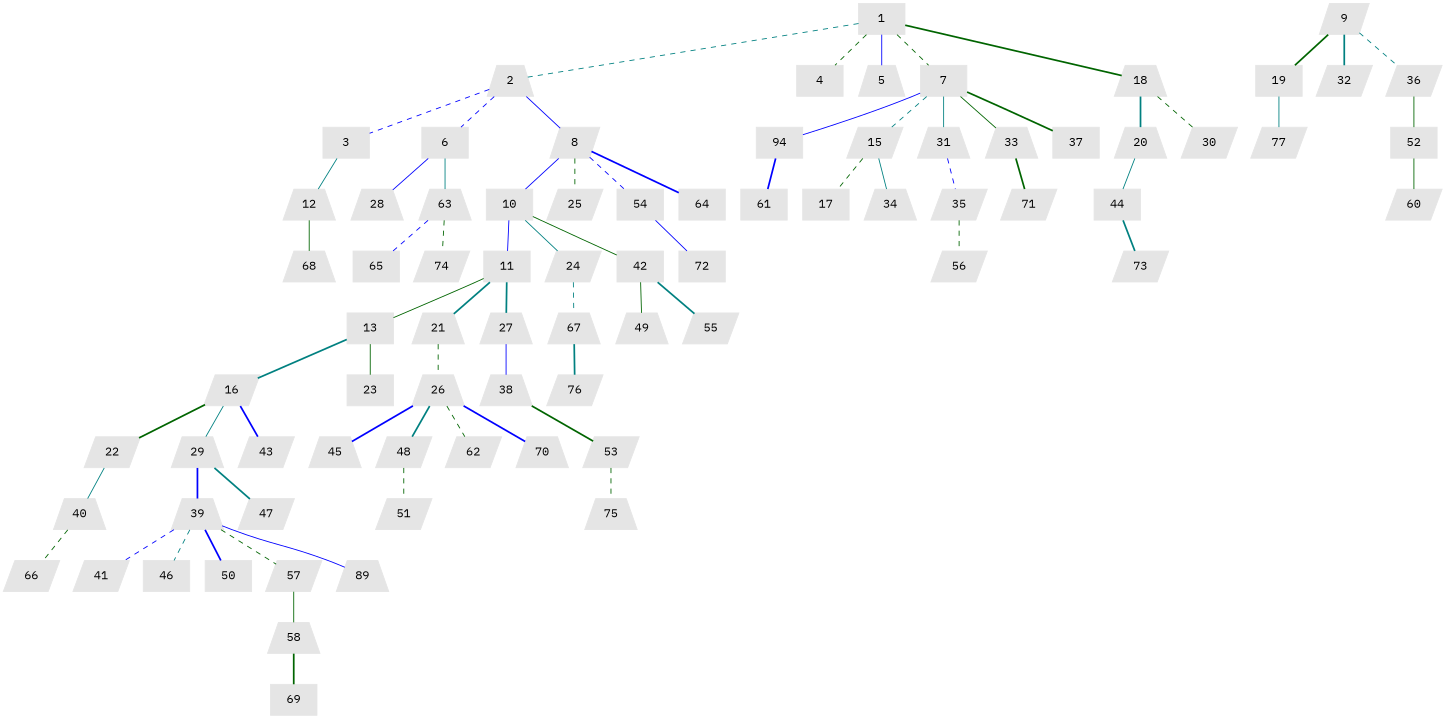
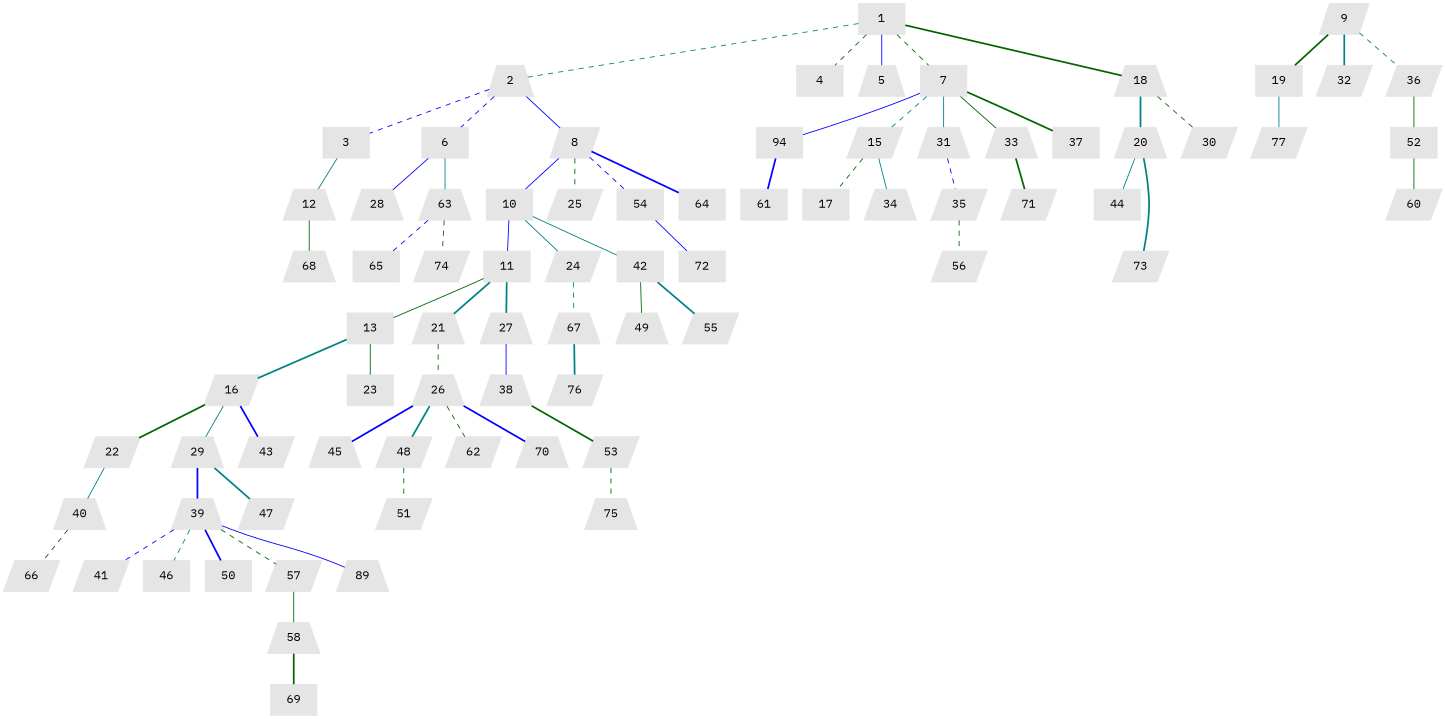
(575, 236) -> (575, 236)
(1129, 236) -> (1149, 205)
